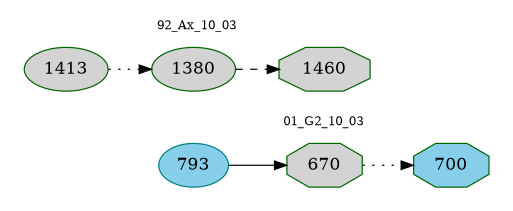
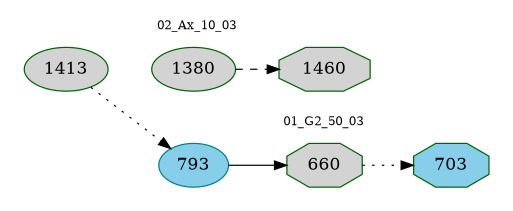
(197, 26) -> (197, 26)
(124, 69) -> (126, 114)
(324, 122) -> (324, 122)
(325, 165) -> (325, 165)
(451, 165) -> (451, 165)
